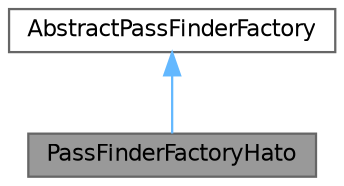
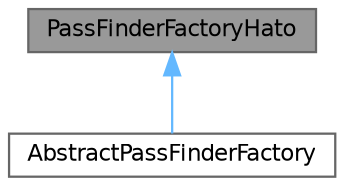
(172, 104) -> (172, 104)
